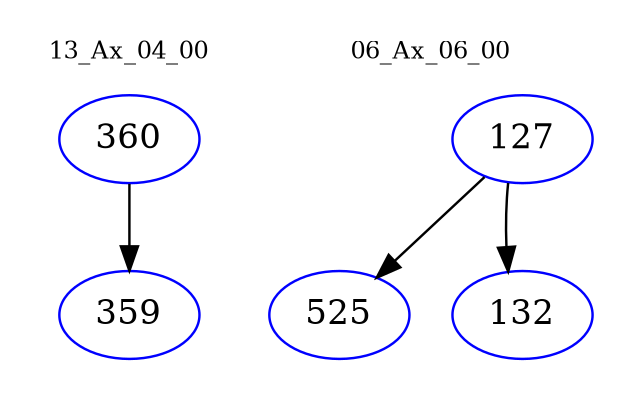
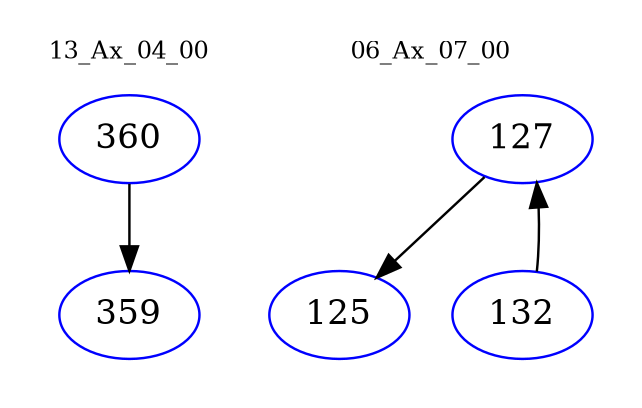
(431, 52) -> (431, 52)
(506, 215) -> (539, 240)
(339, 315) -> (339, 315)
